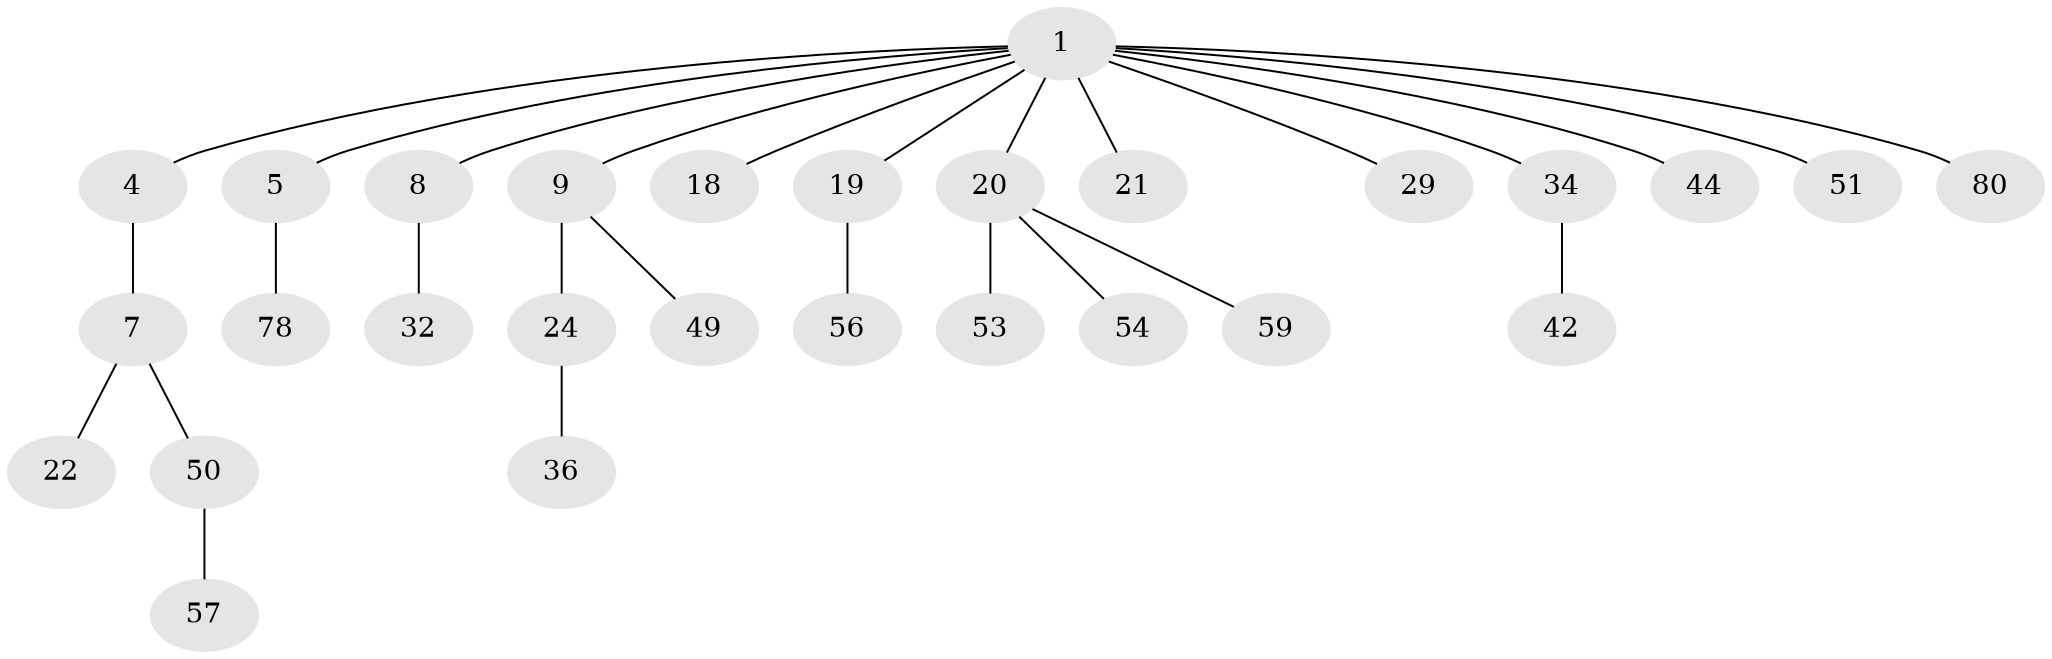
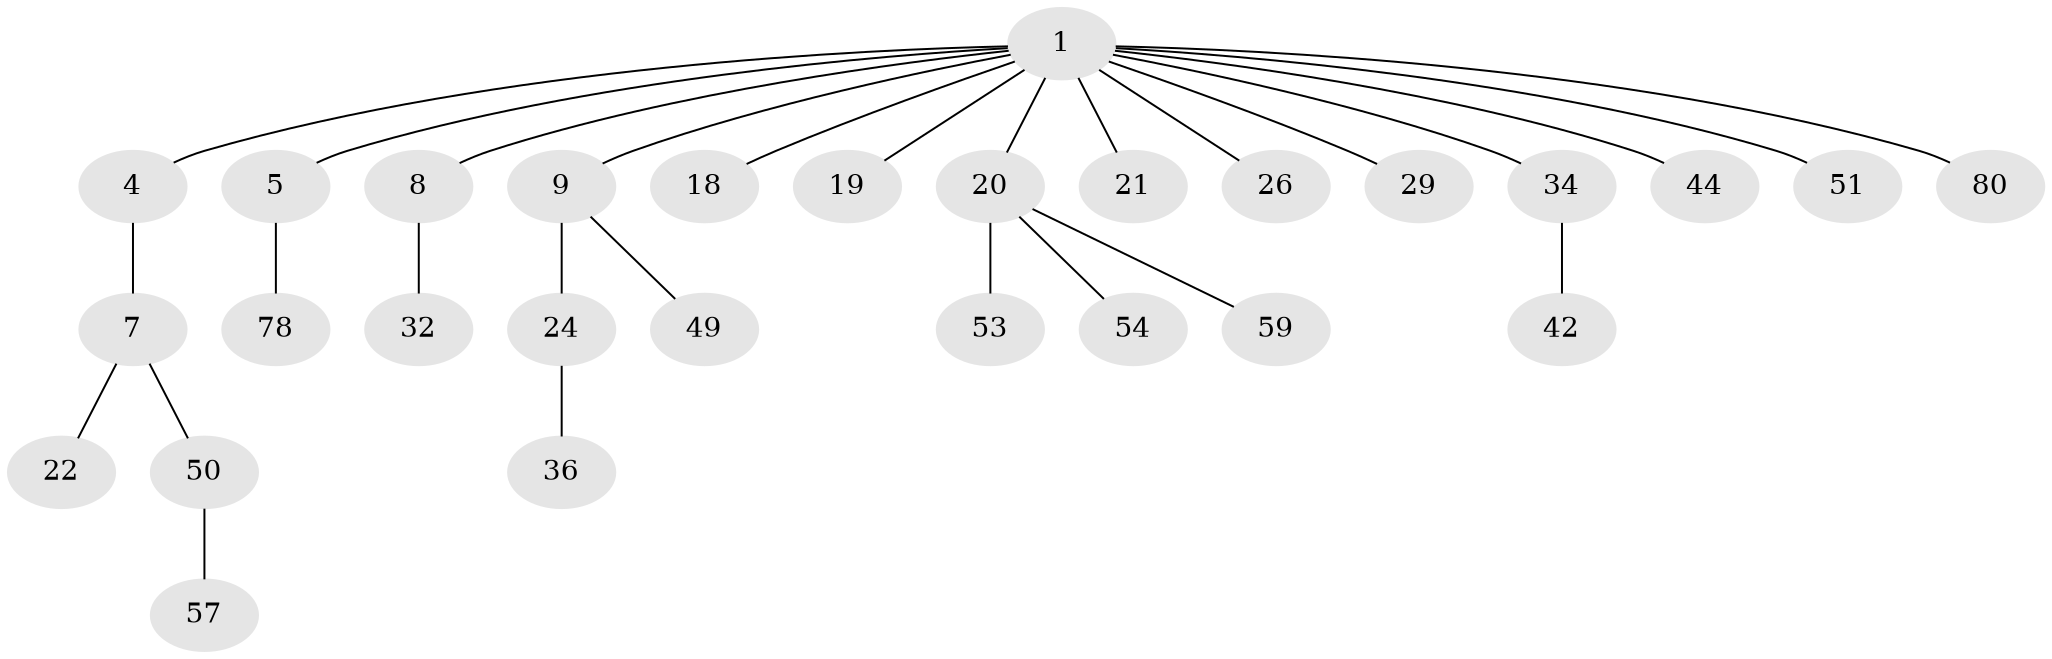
none -> (1276, 187)
(847, 329) -> none
